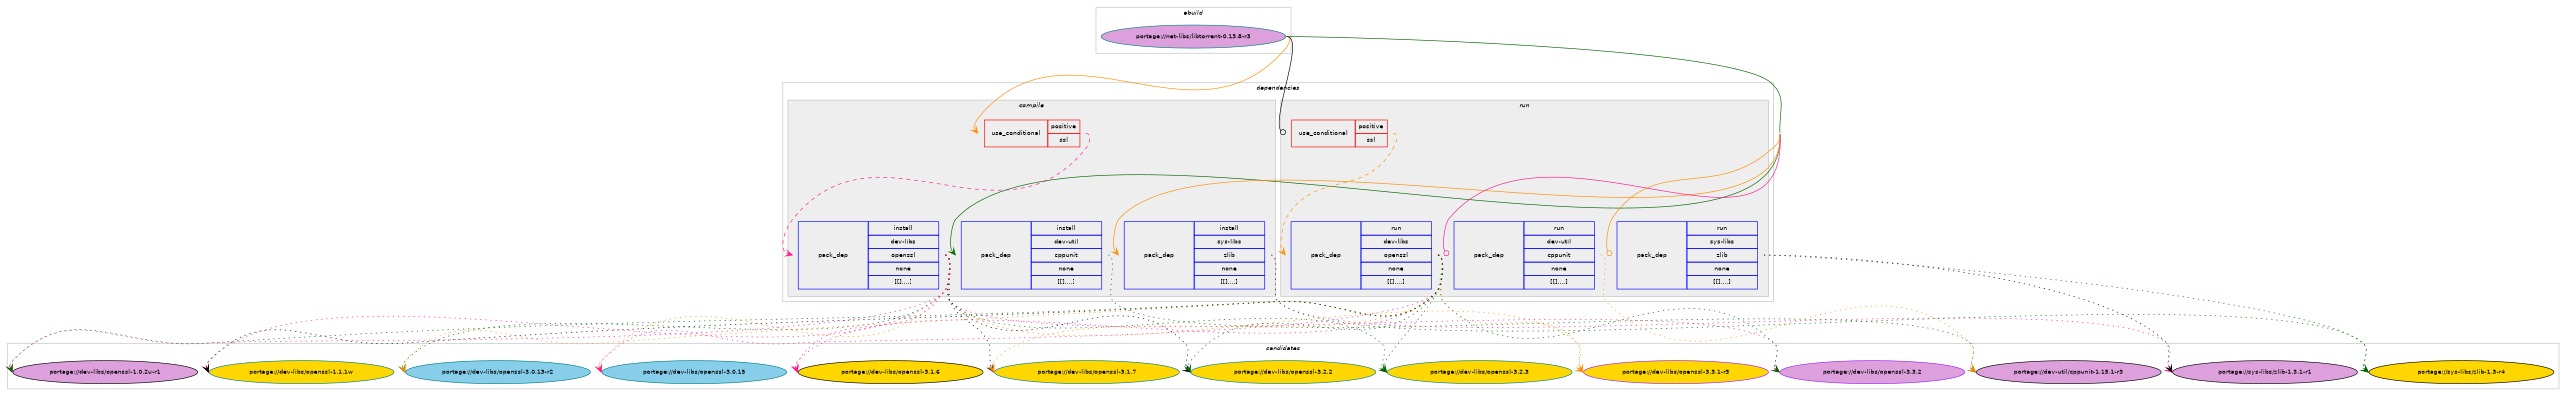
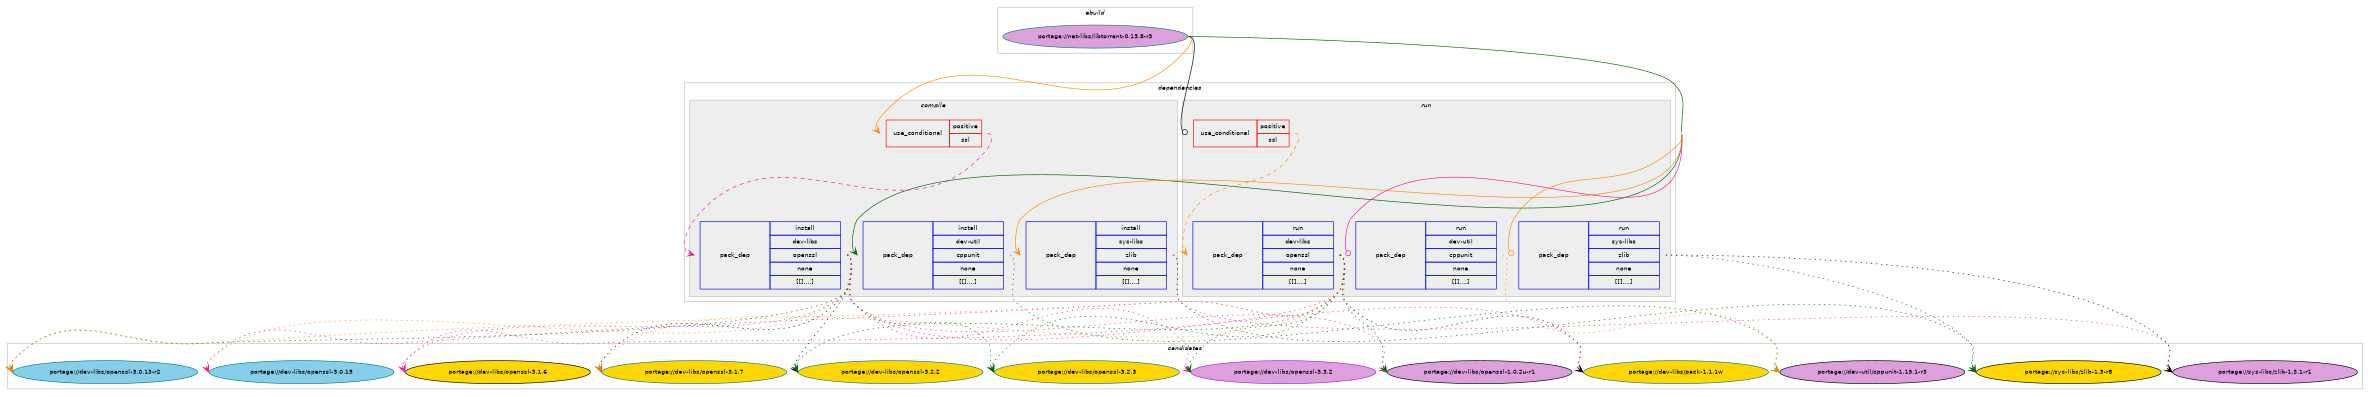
(302, 372) -> (1676, 372)
(1676, 372) -> none
(2461, 372) -> (2069, 372)
